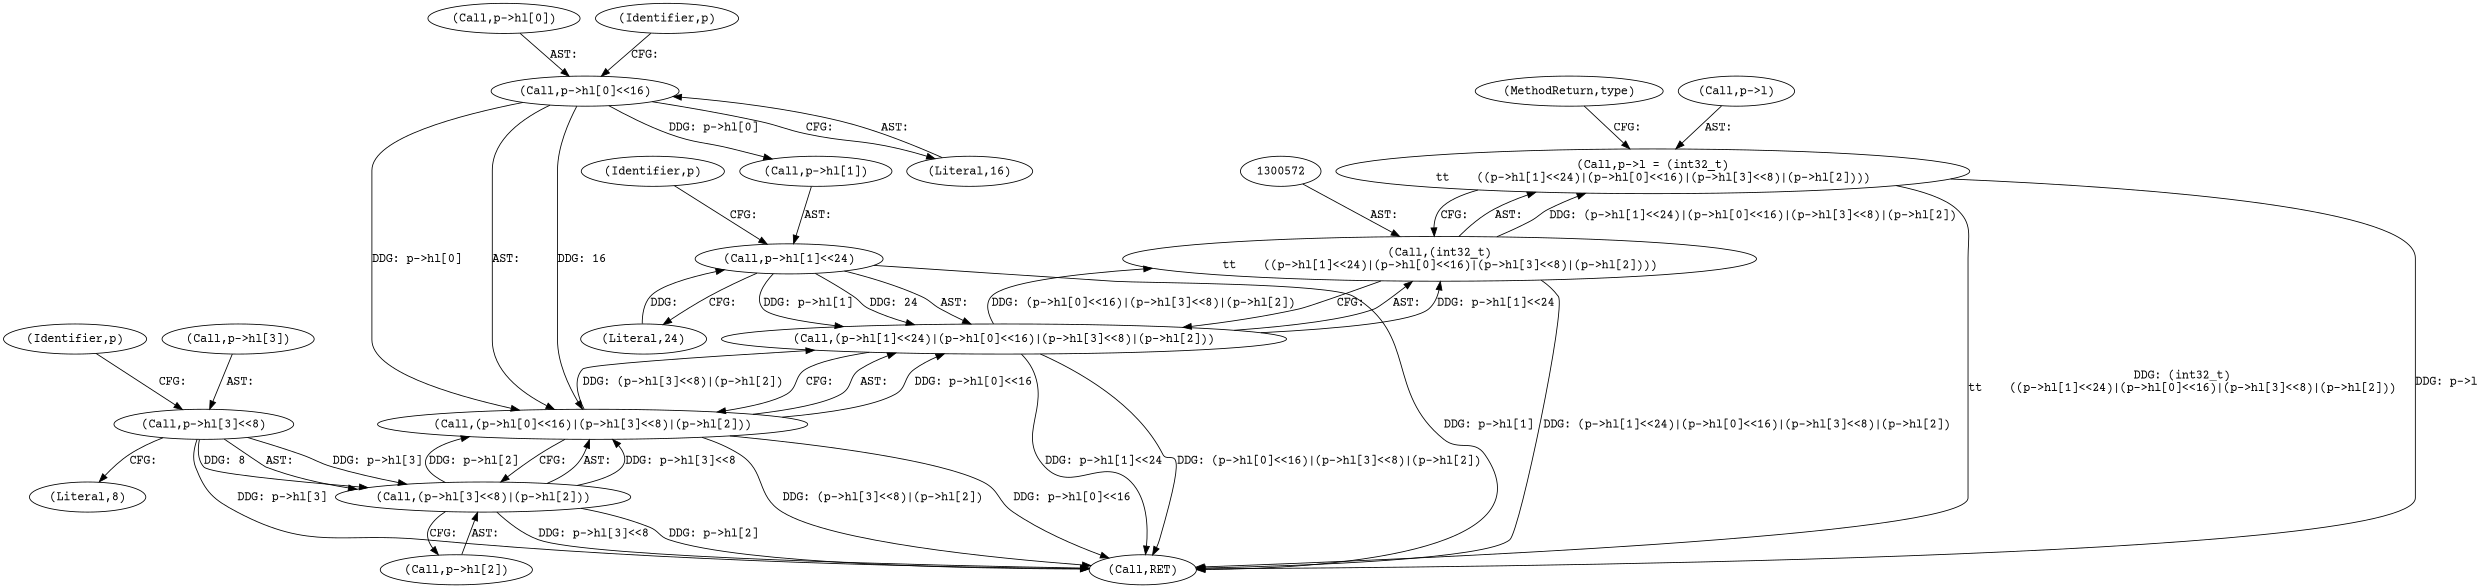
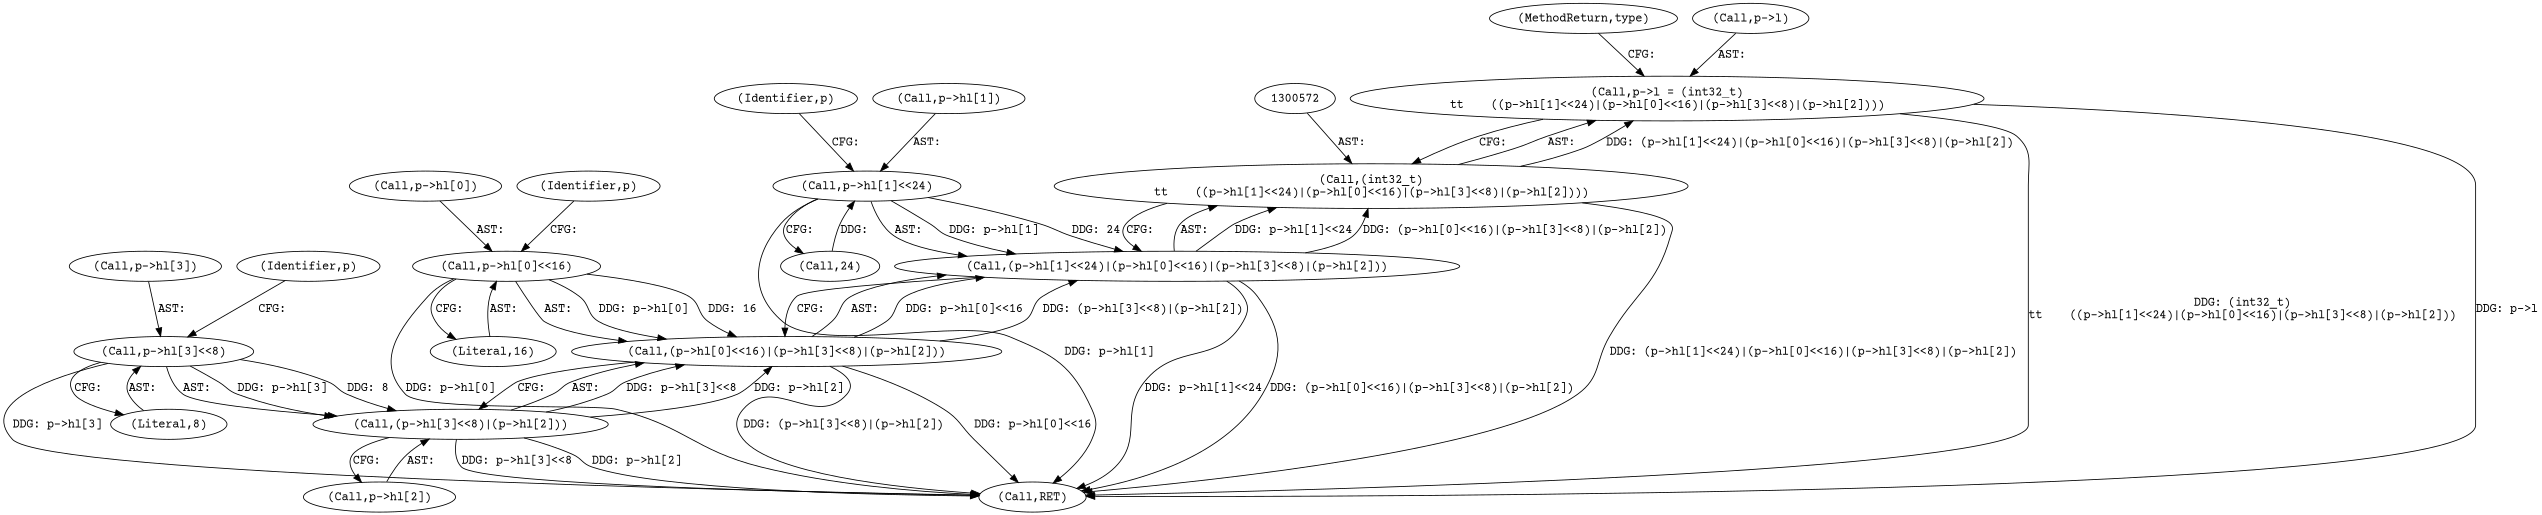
(684, 139) -> (604, 408)
(644, 339) -> (830, 266)
none -> (128, 393)
